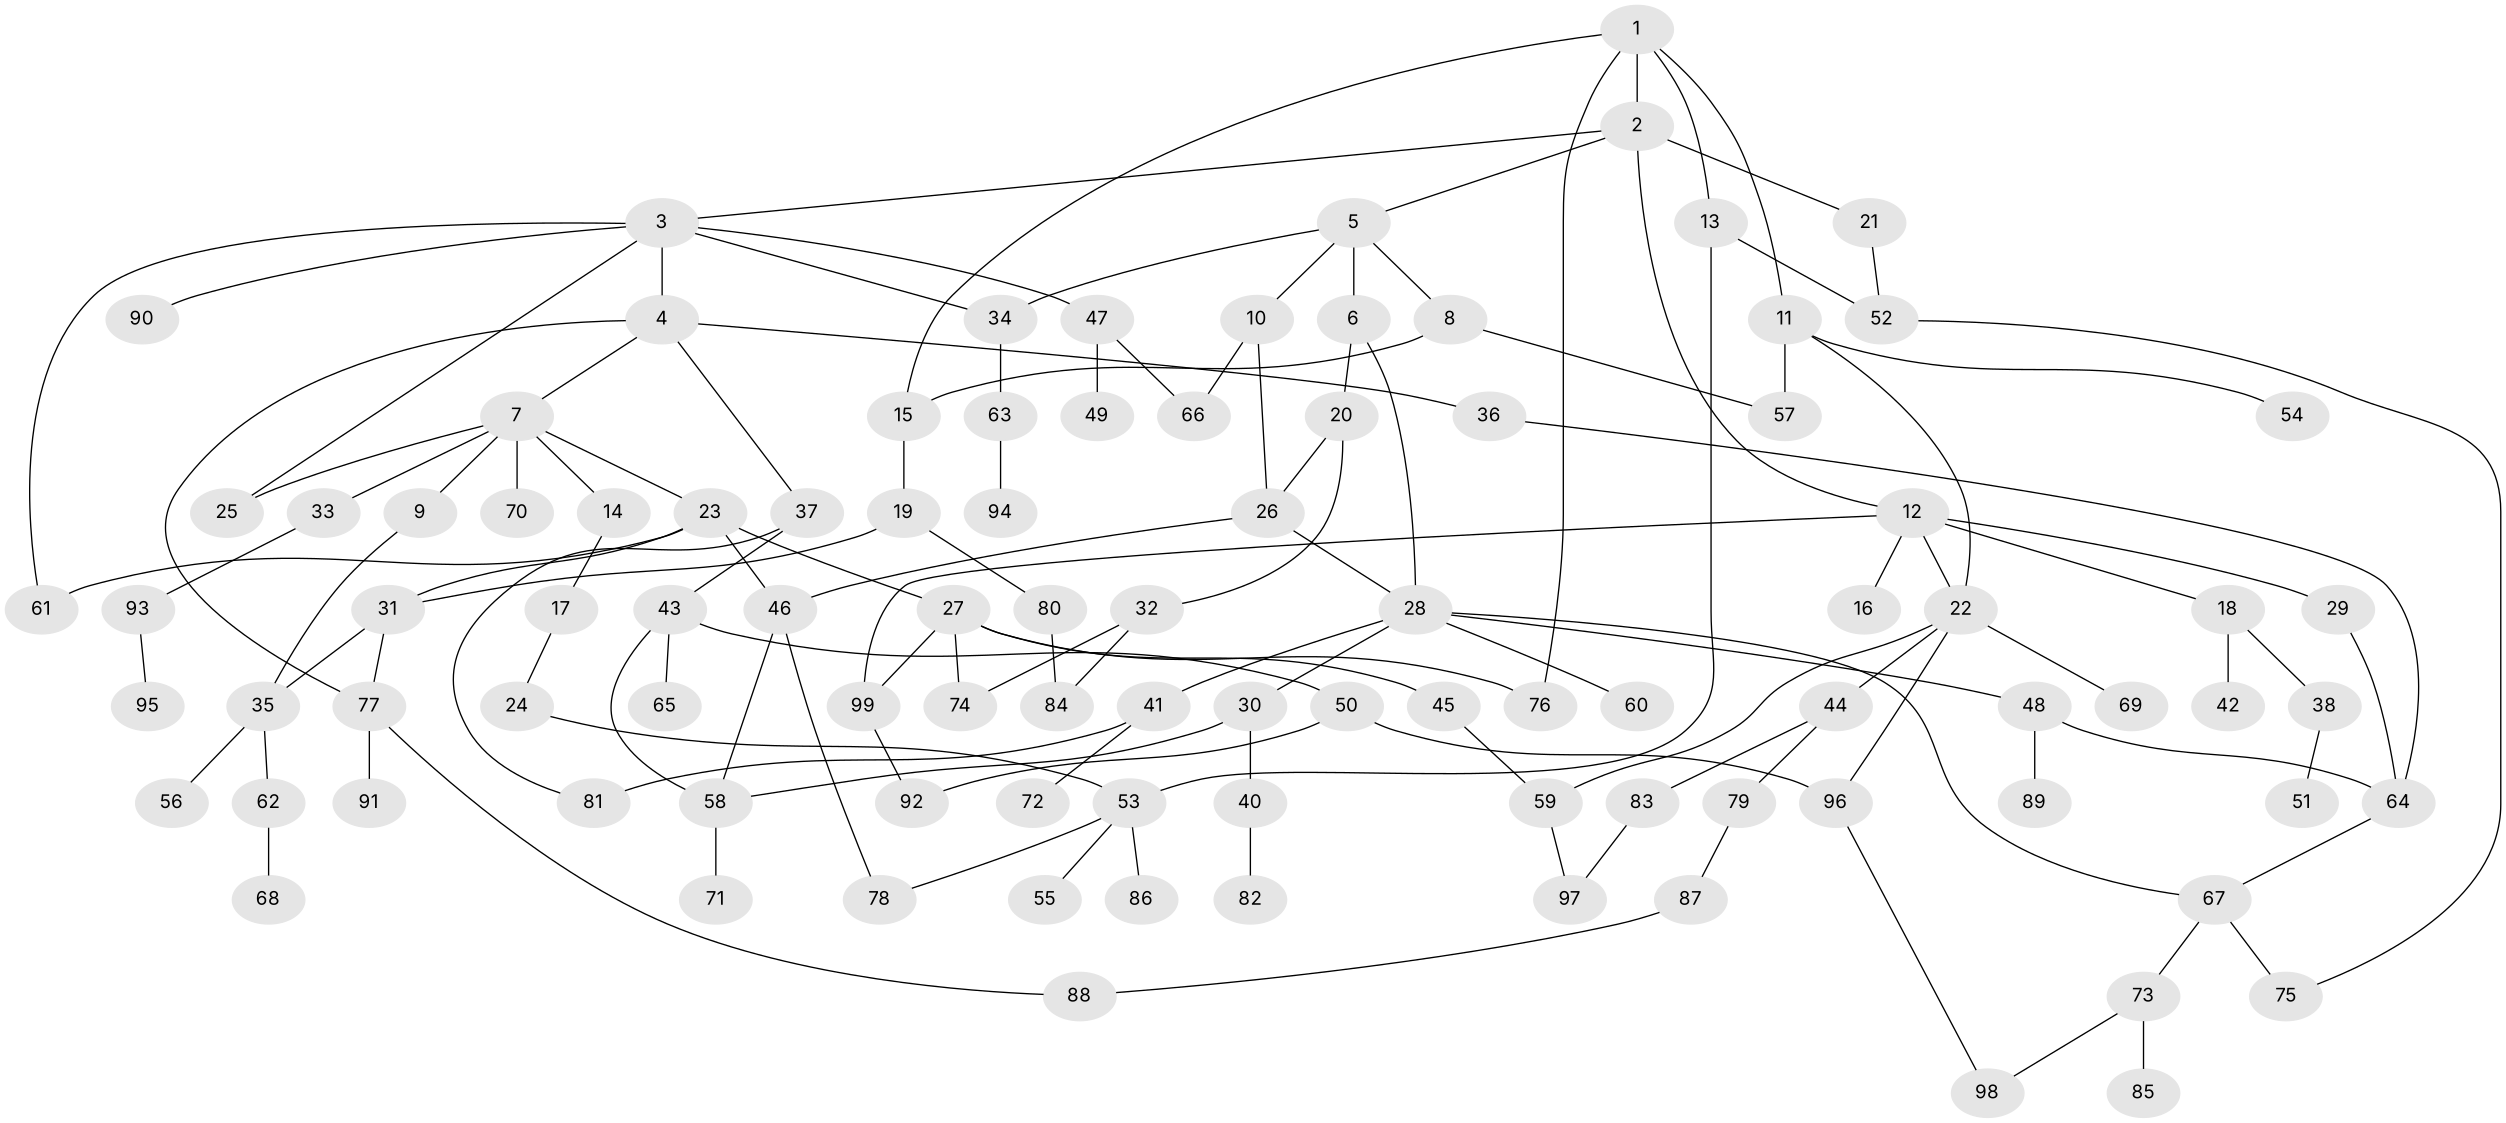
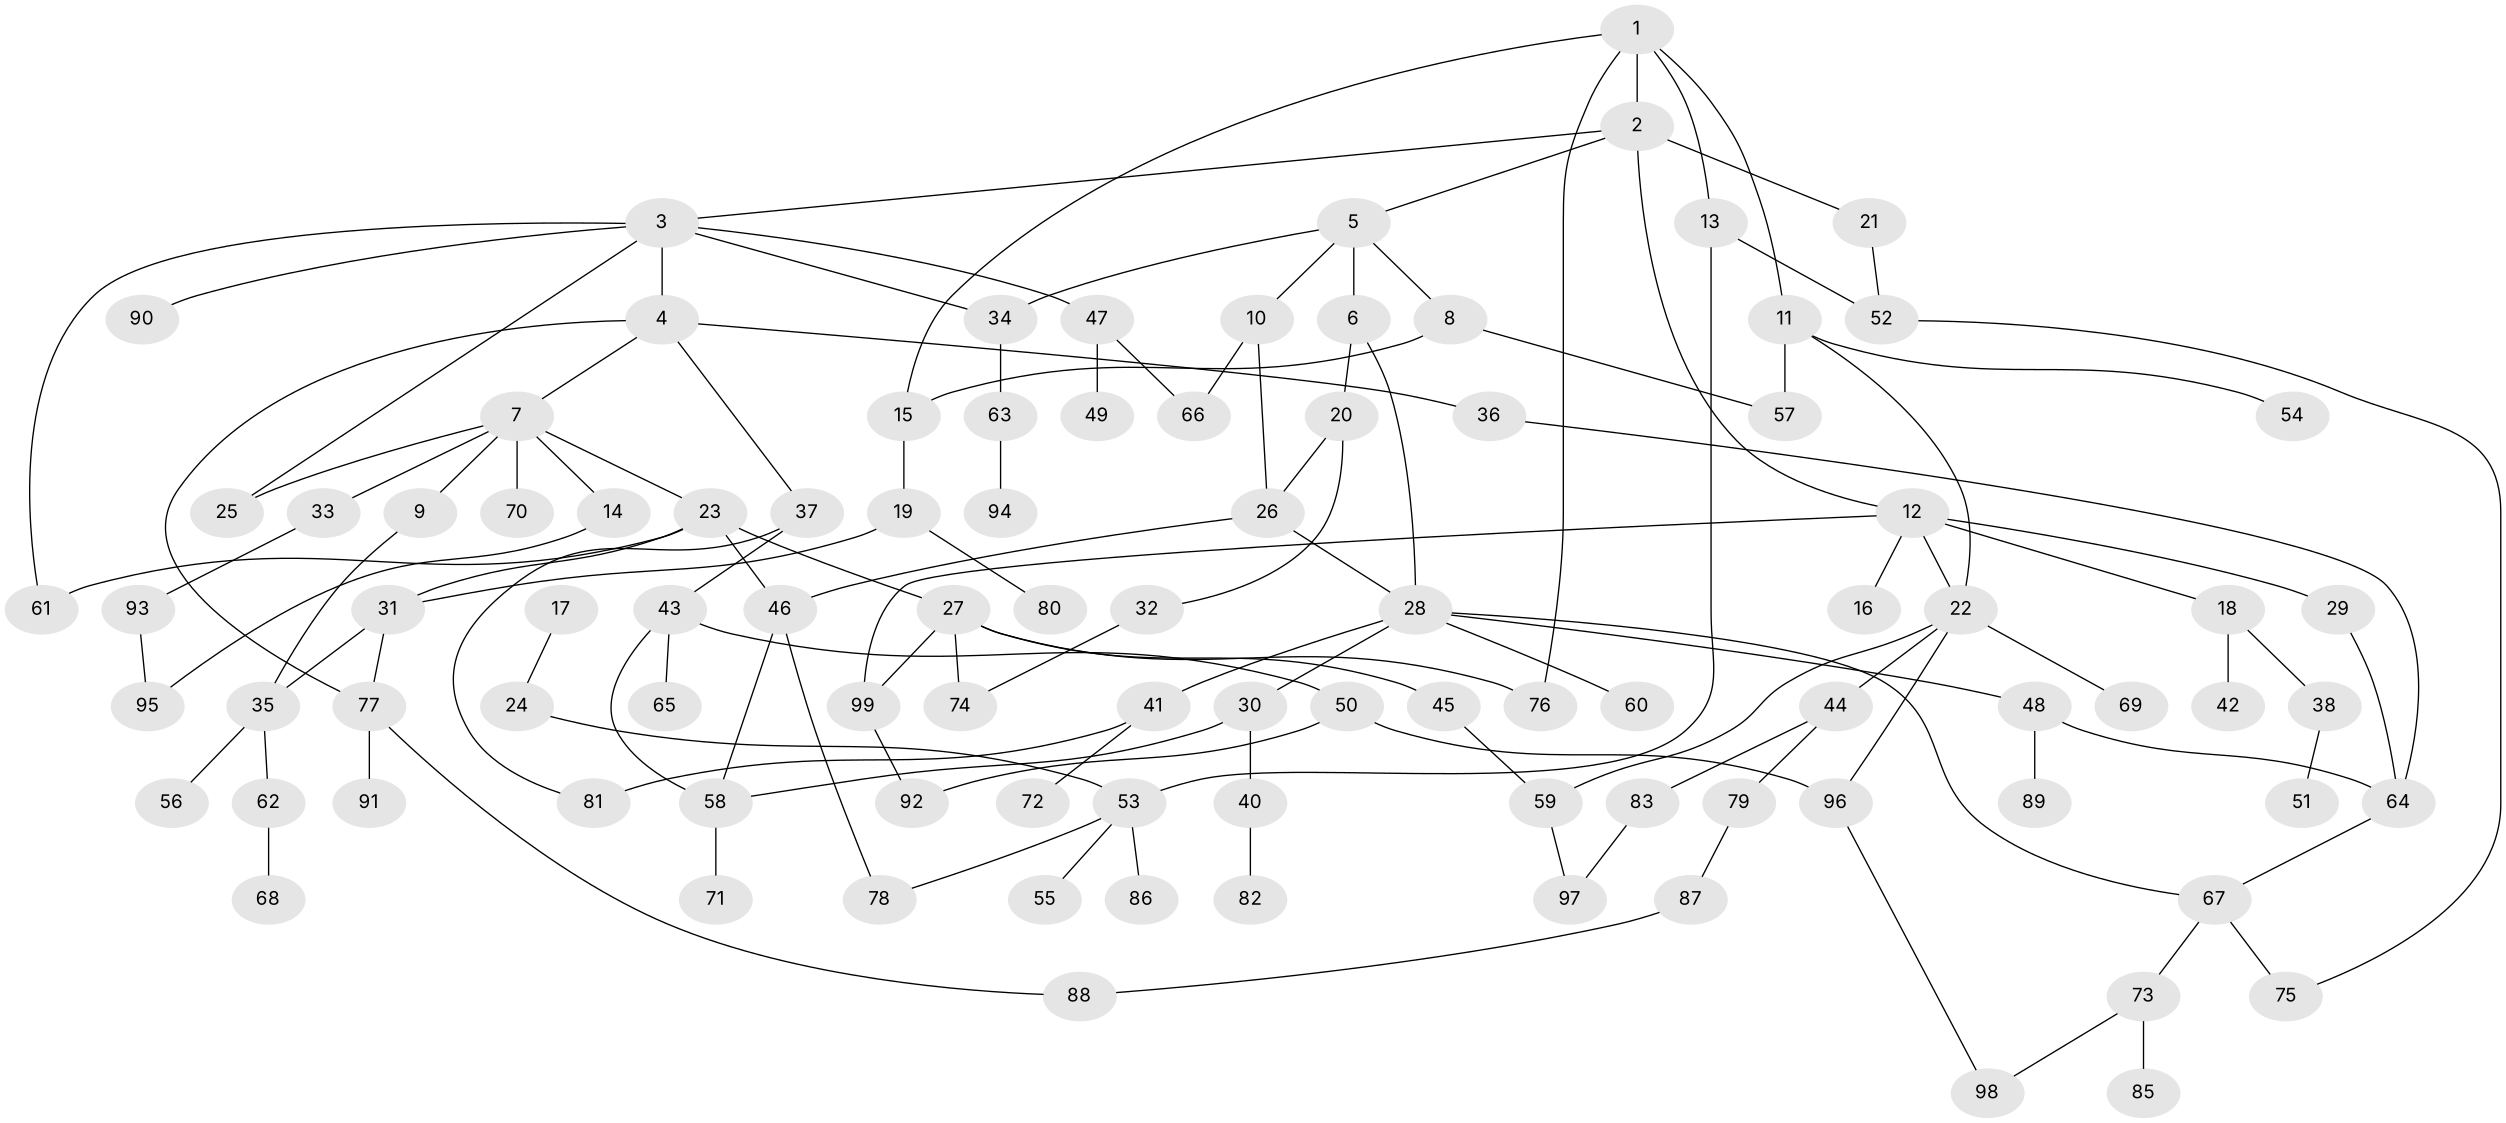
(585, 567) -> (366, 576)
(1057, 706) -> none
